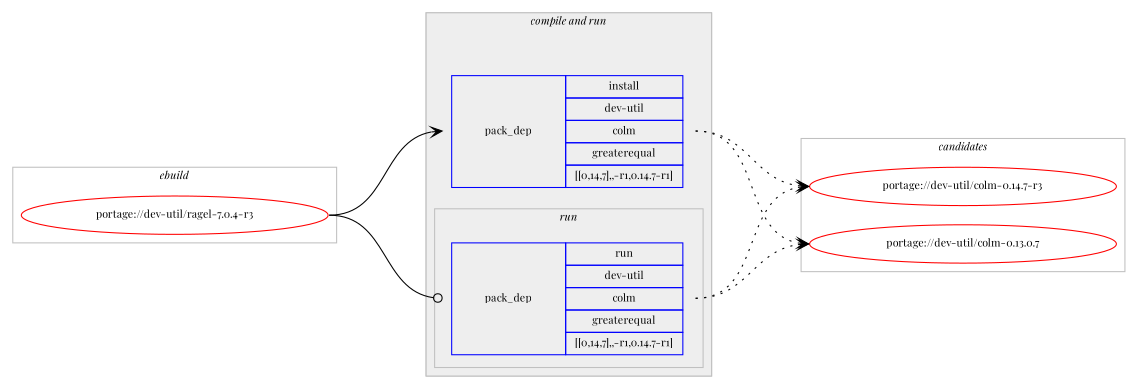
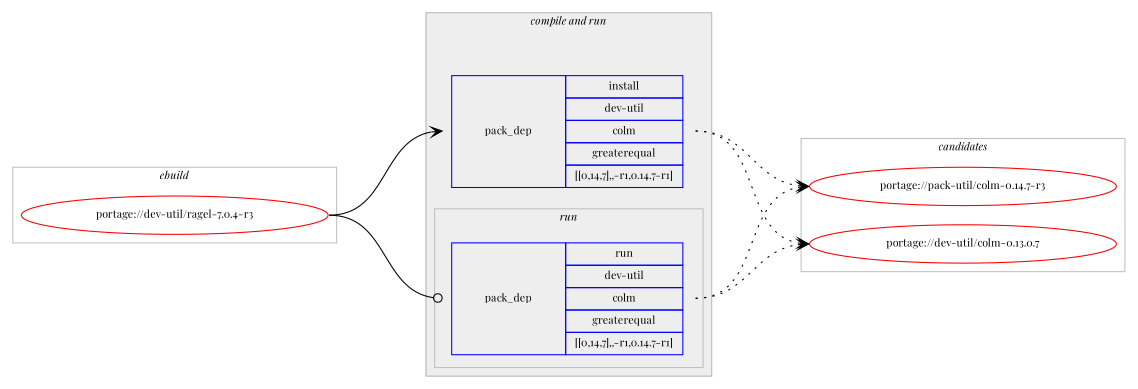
(963, 186) -> (963, 186)
